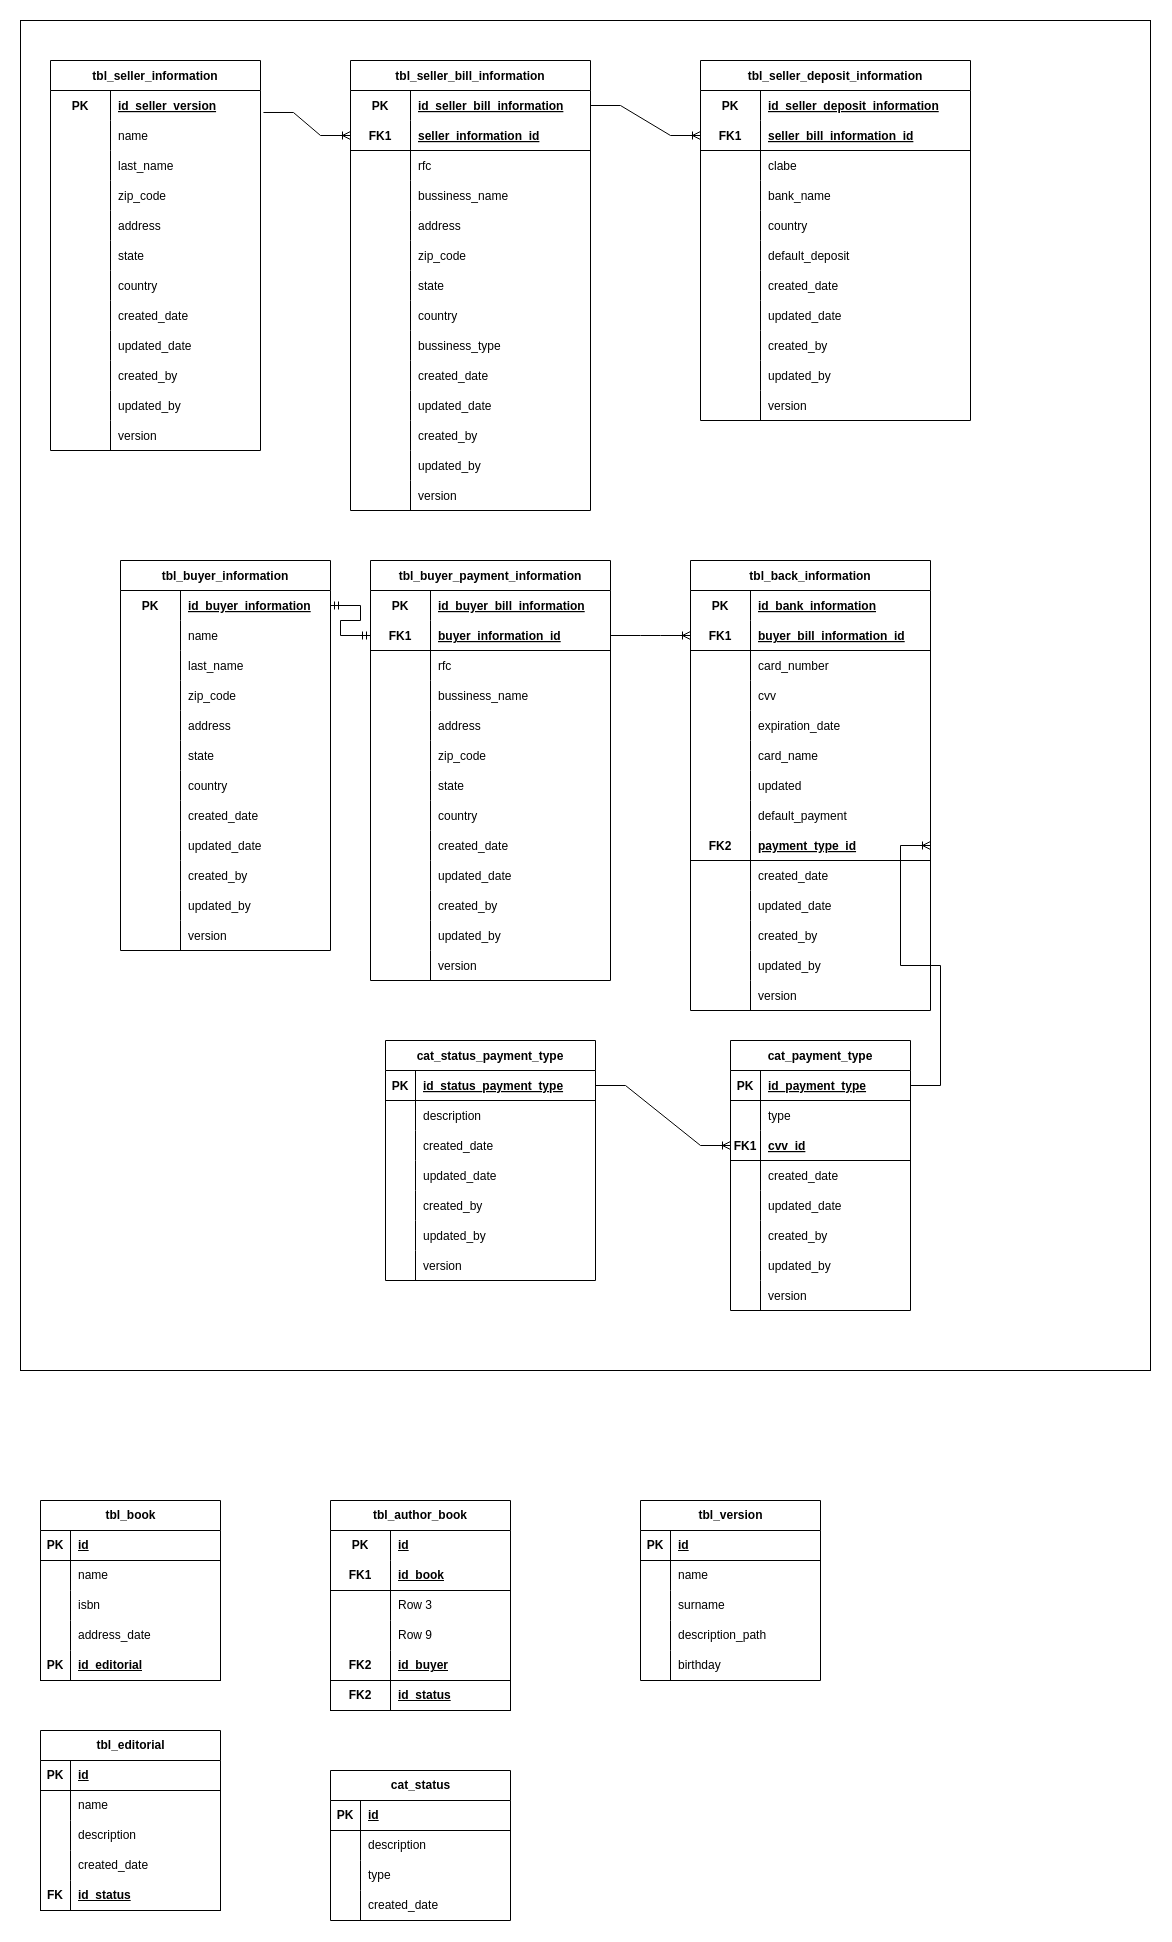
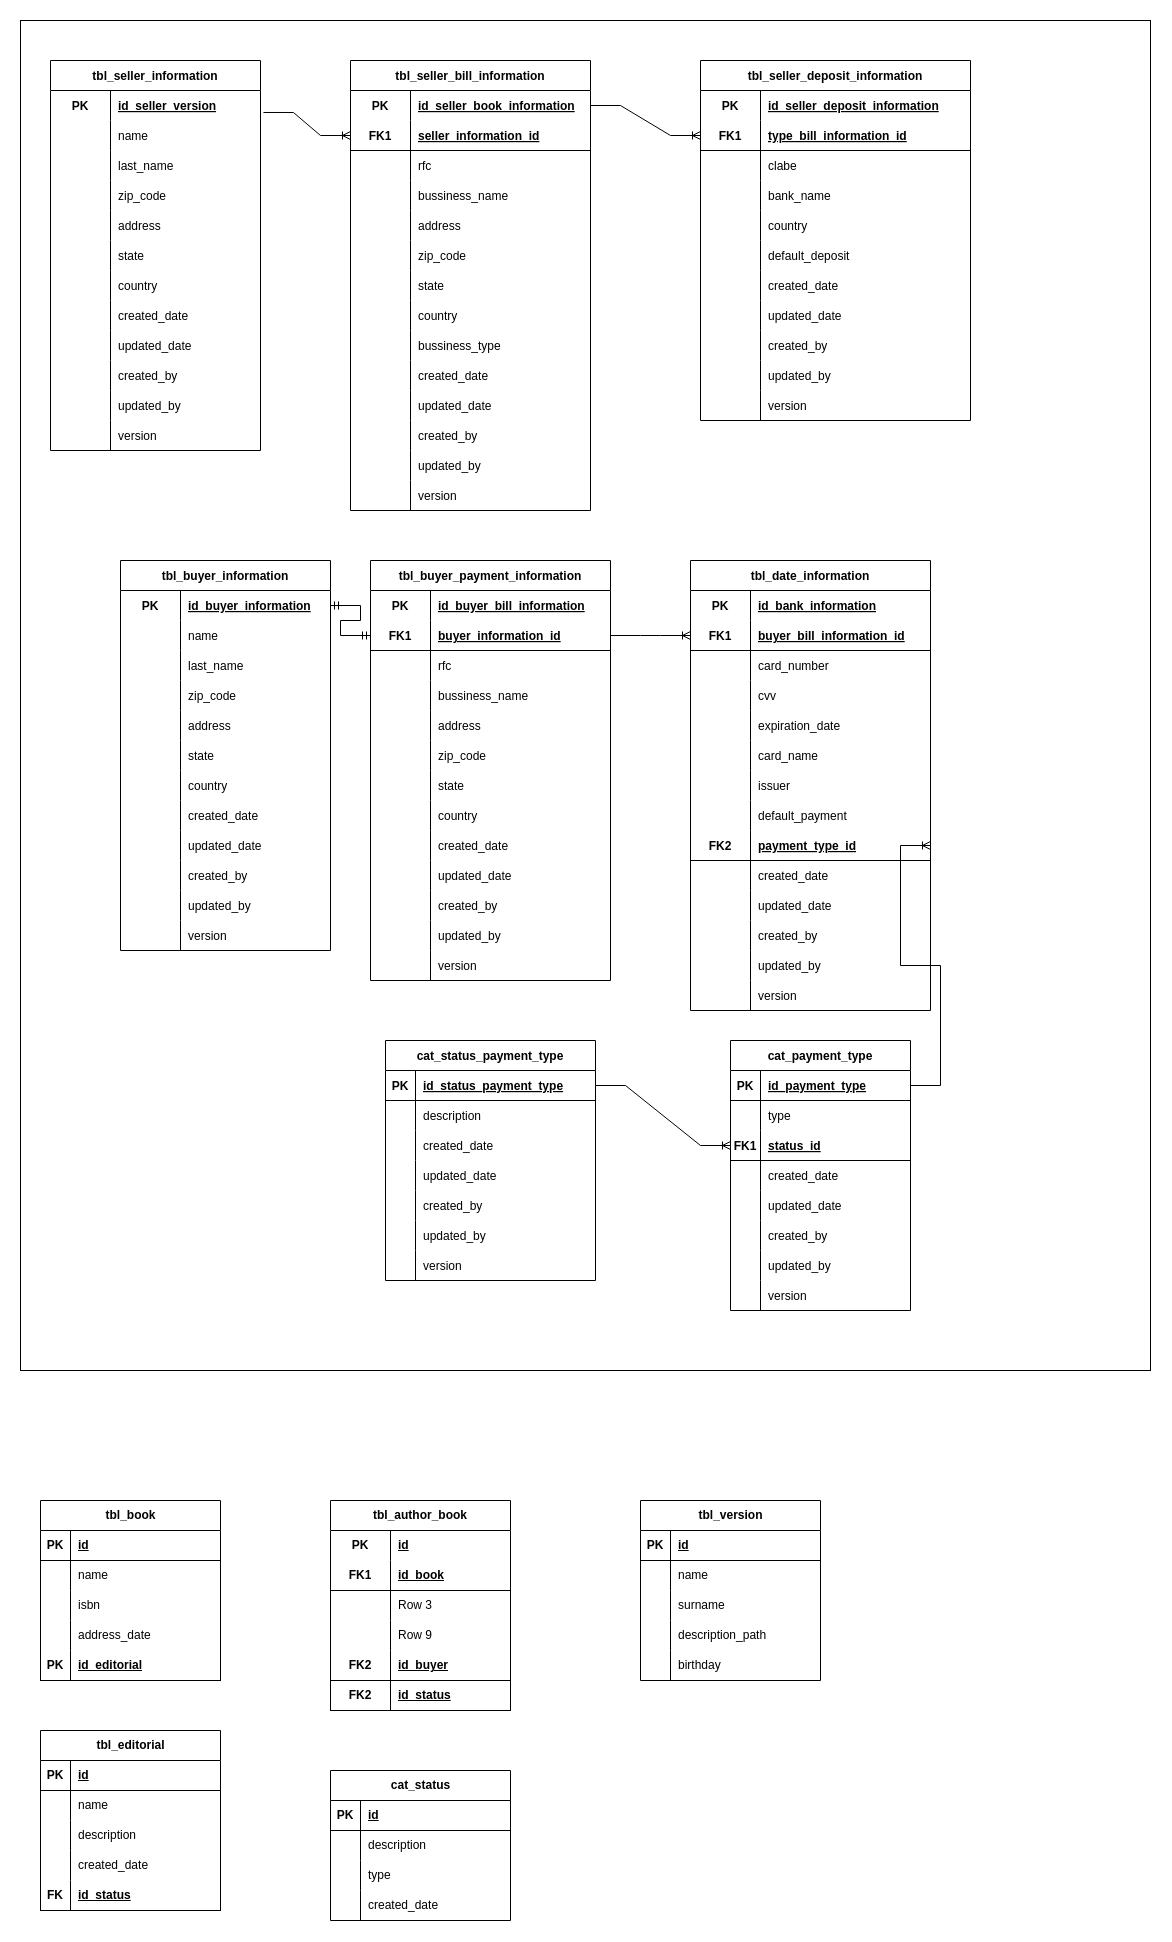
(493, 106) -> (498, 106)
(843, 136) -> (839, 136)
(810, 576) -> (810, 576)
(782, 786) -> (777, 786)
(787, 1146) -> (797, 1146)
